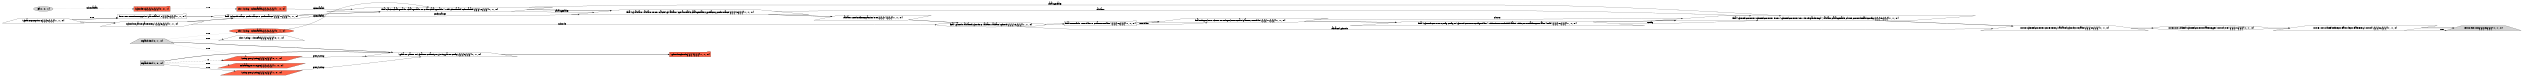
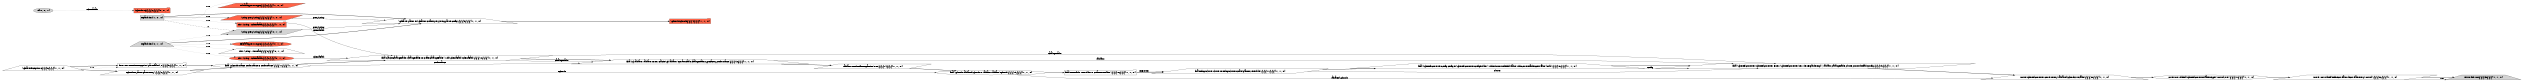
(203, 9) -> (200, 21)
none -> (262, 44)
(262, 59) -> (262, 32)
